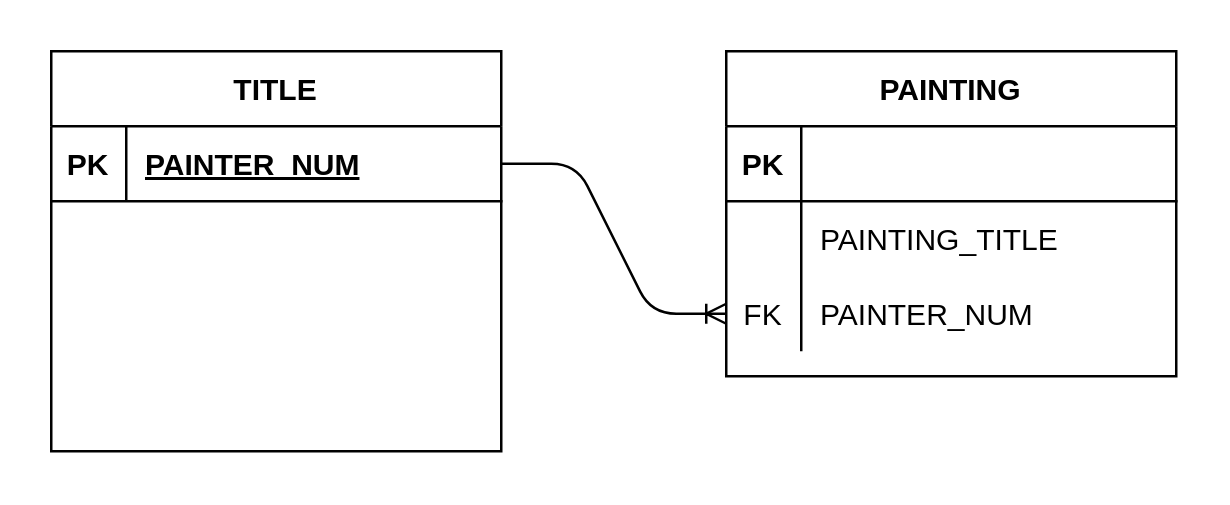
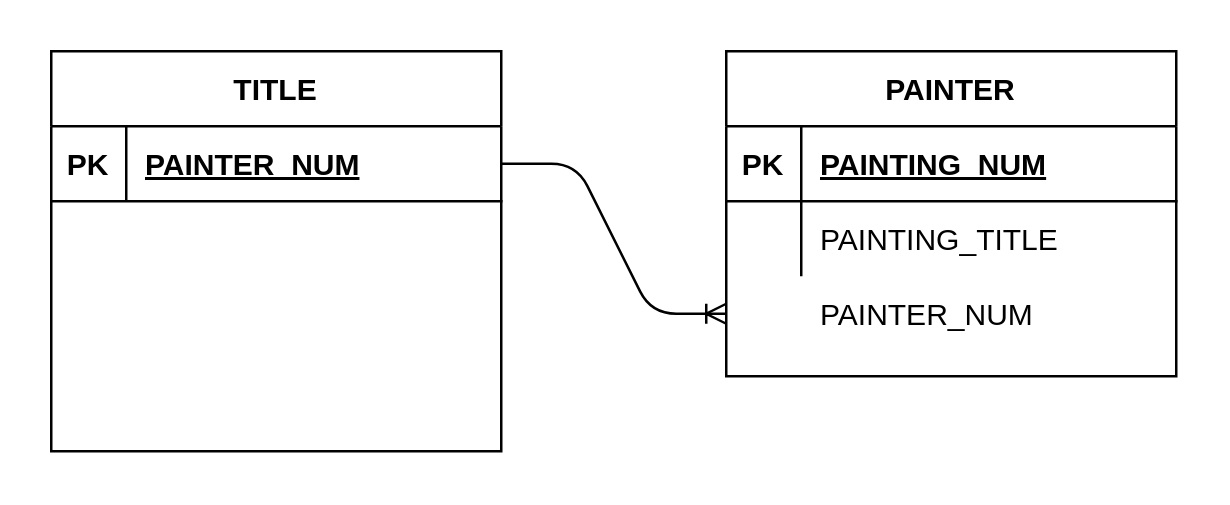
(950, 90) -> (950, 90)
none -> (989, 164)
(764, 314) -> none
